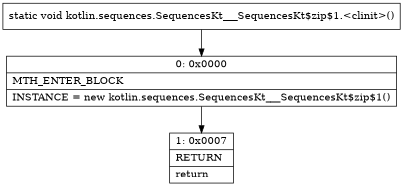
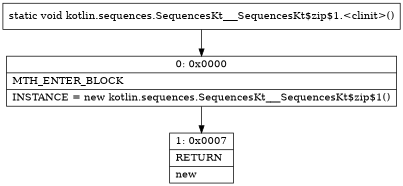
(192, 174) -> (186, 174)
